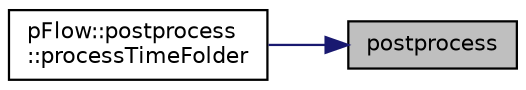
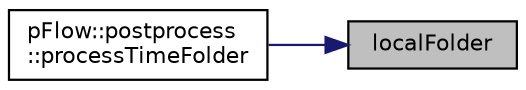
(433, 45) -> (433, 45)
